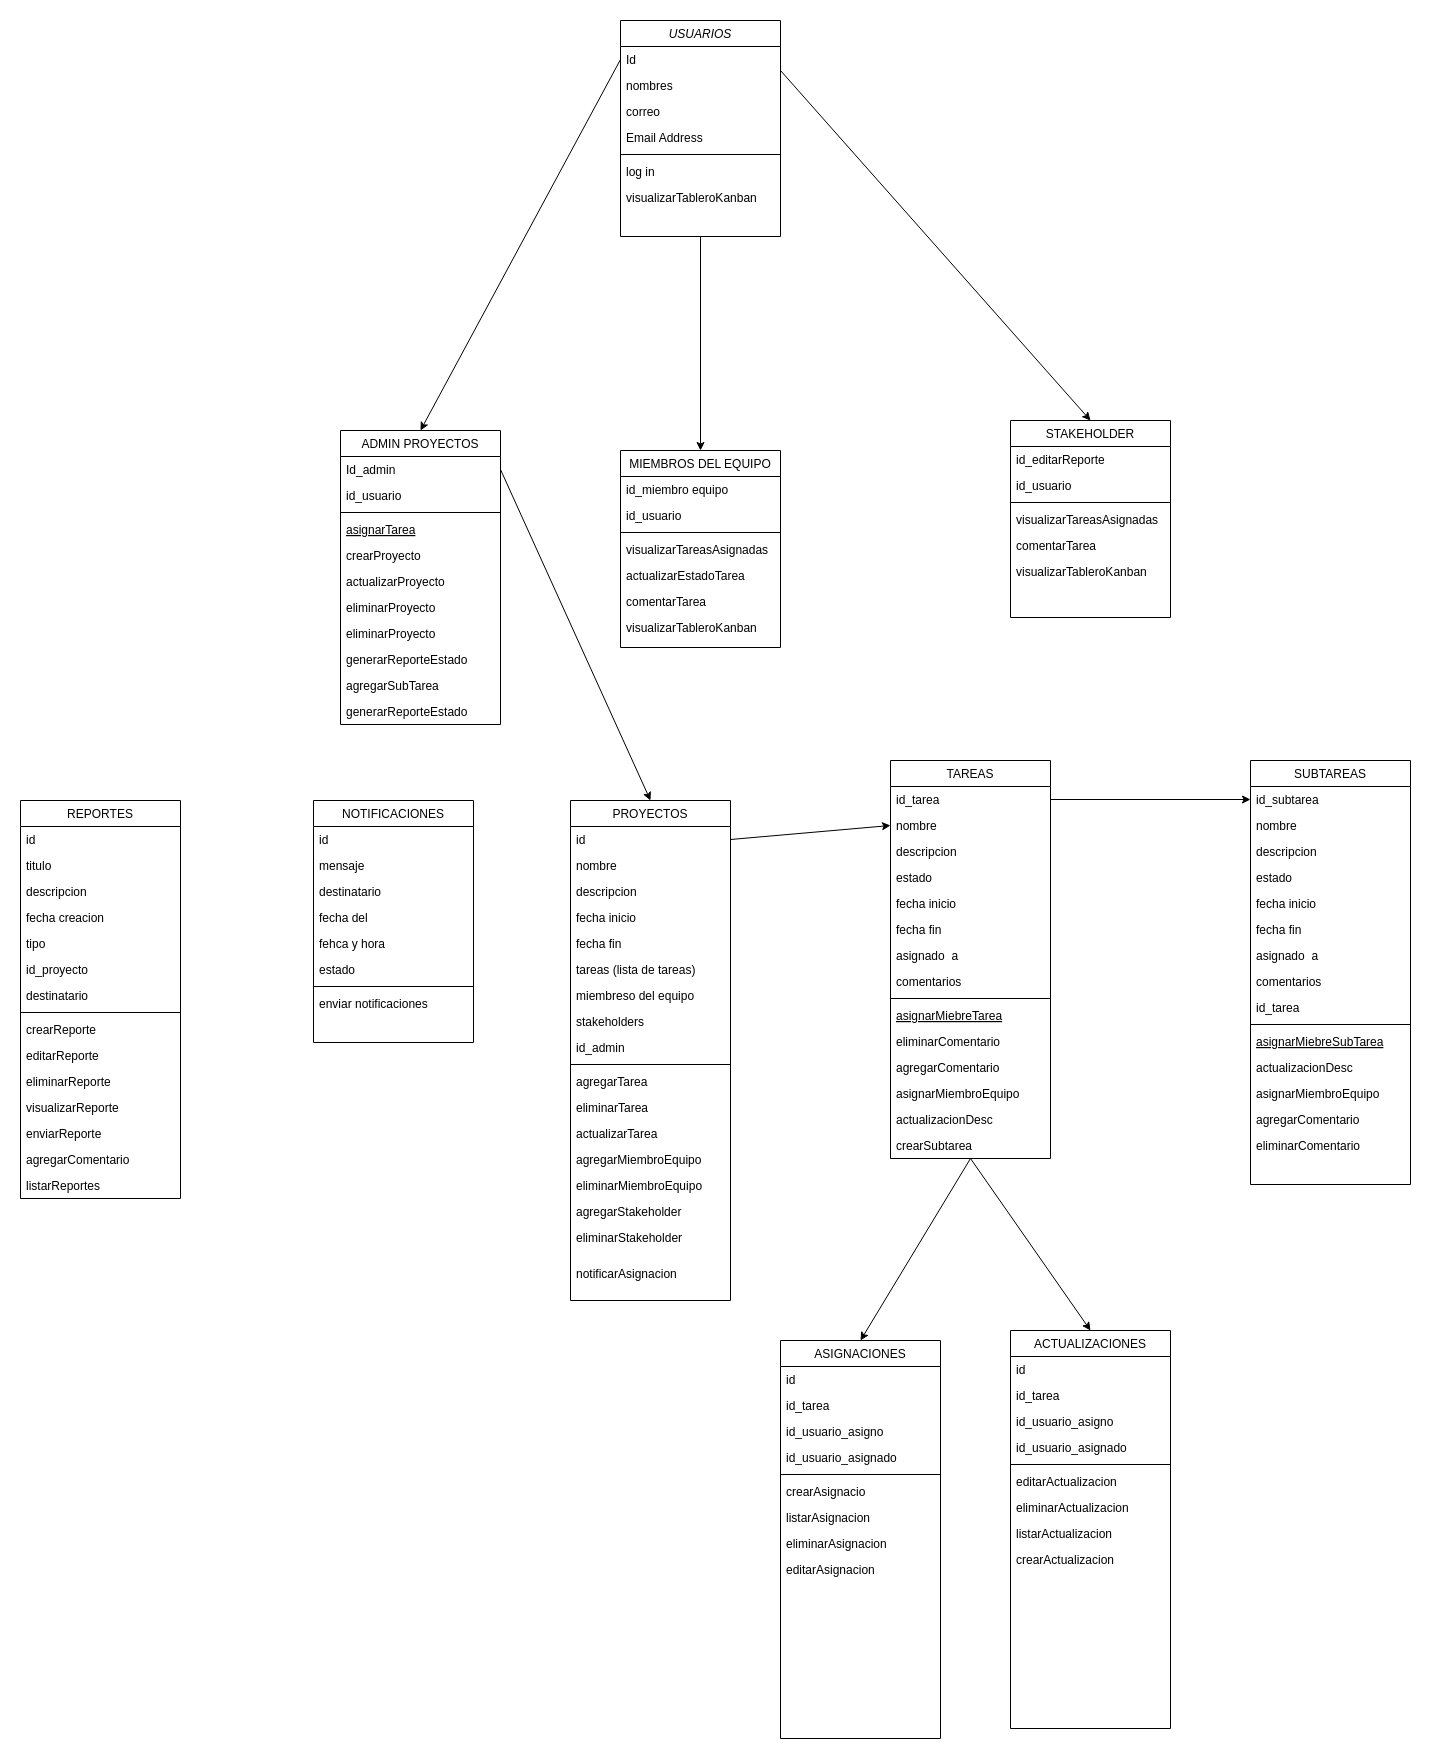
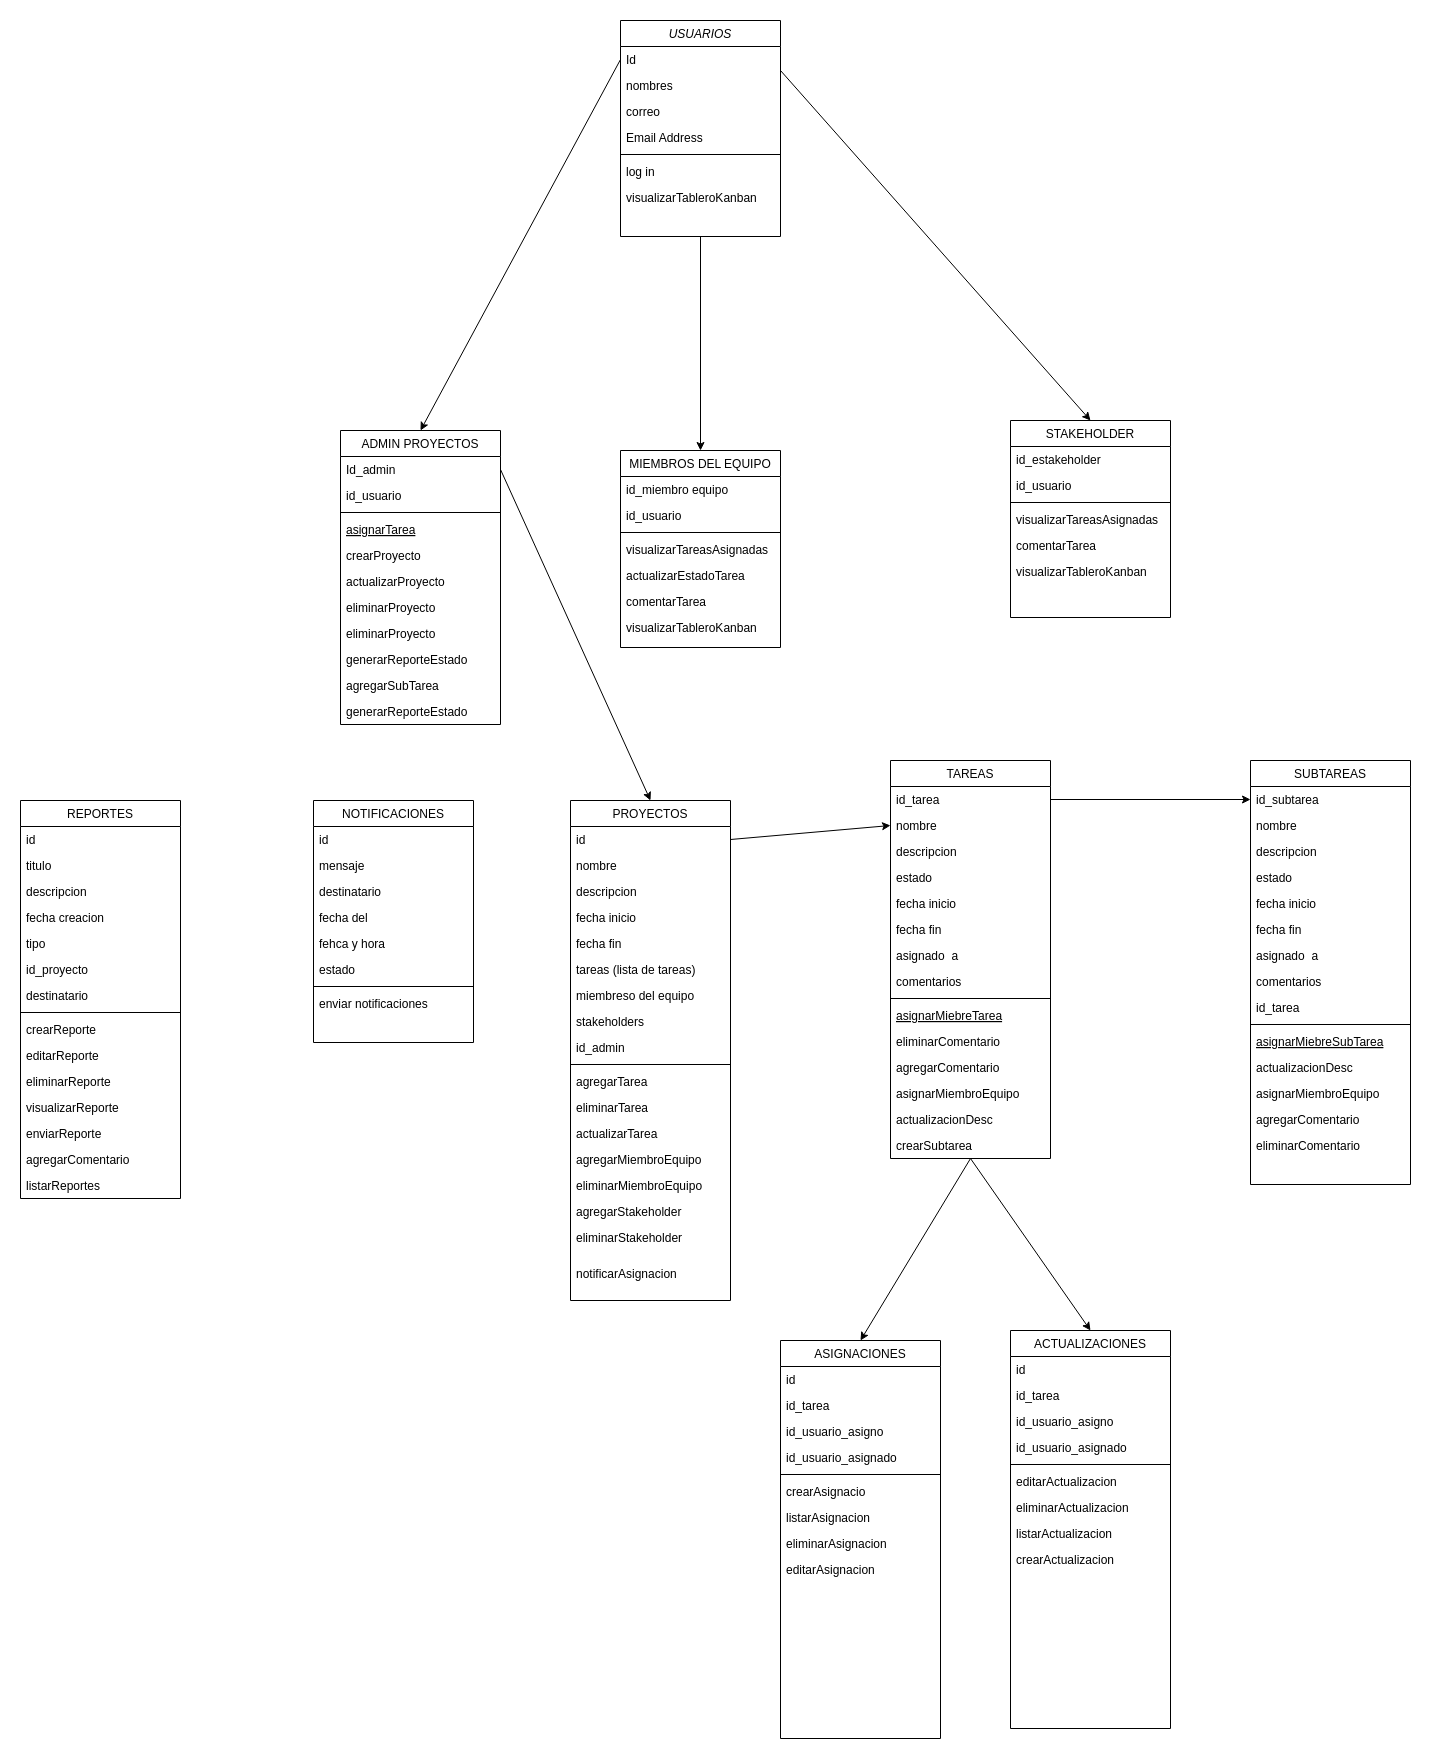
(1067, 460) -> (1063, 460)
